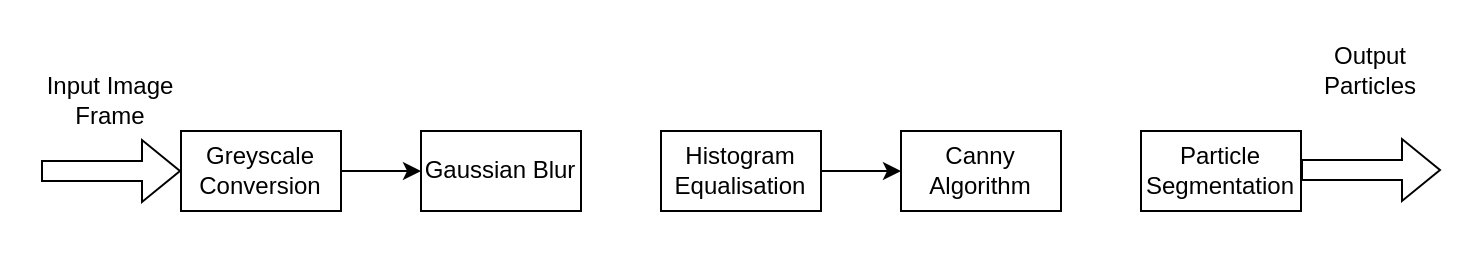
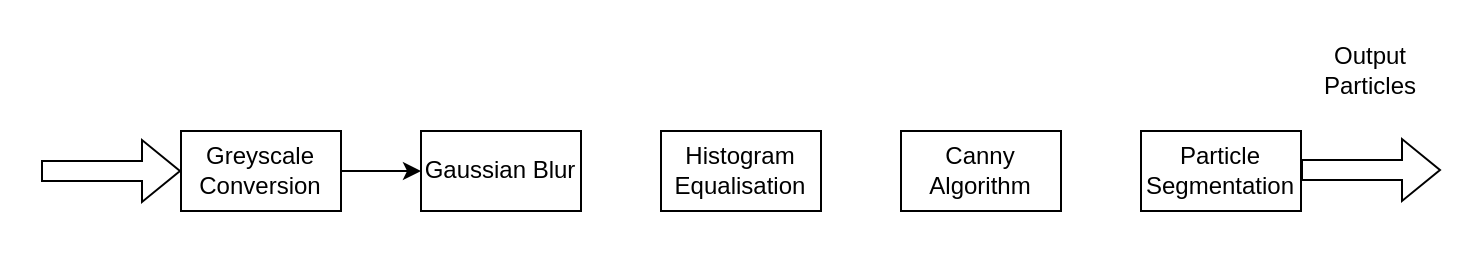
(111, 101) -> none
(854, 171) -> none
